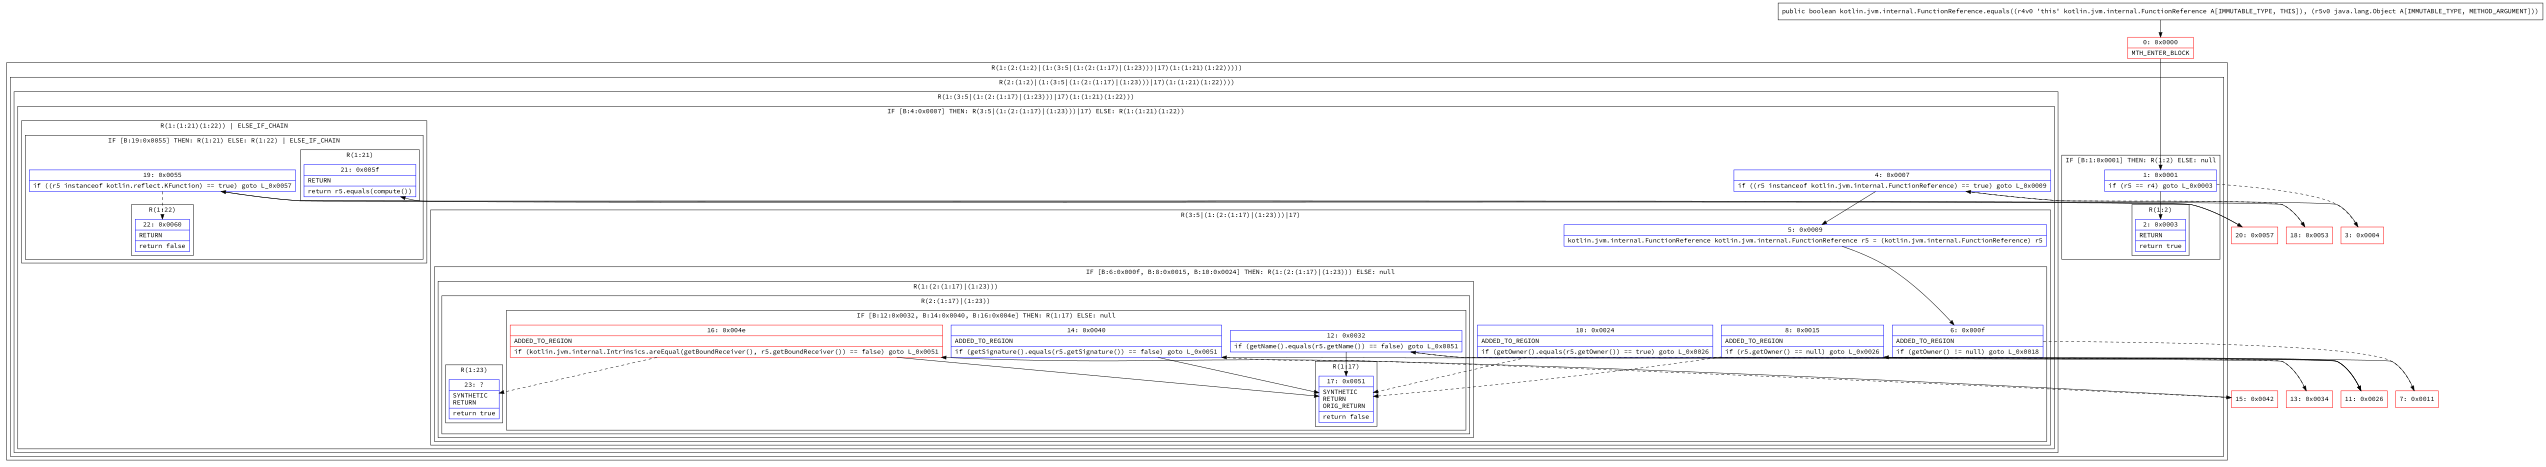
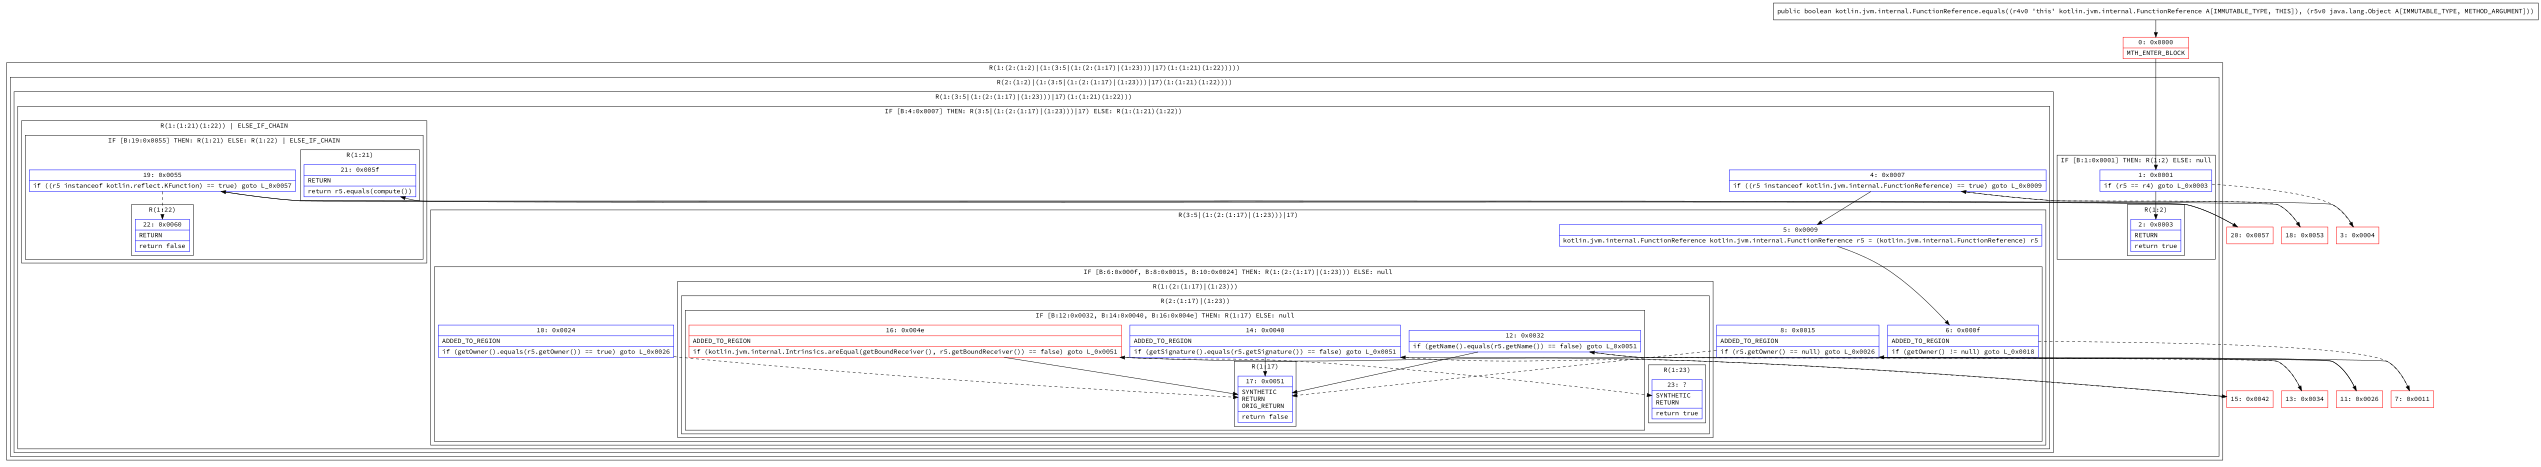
(2042, 358) -> none
